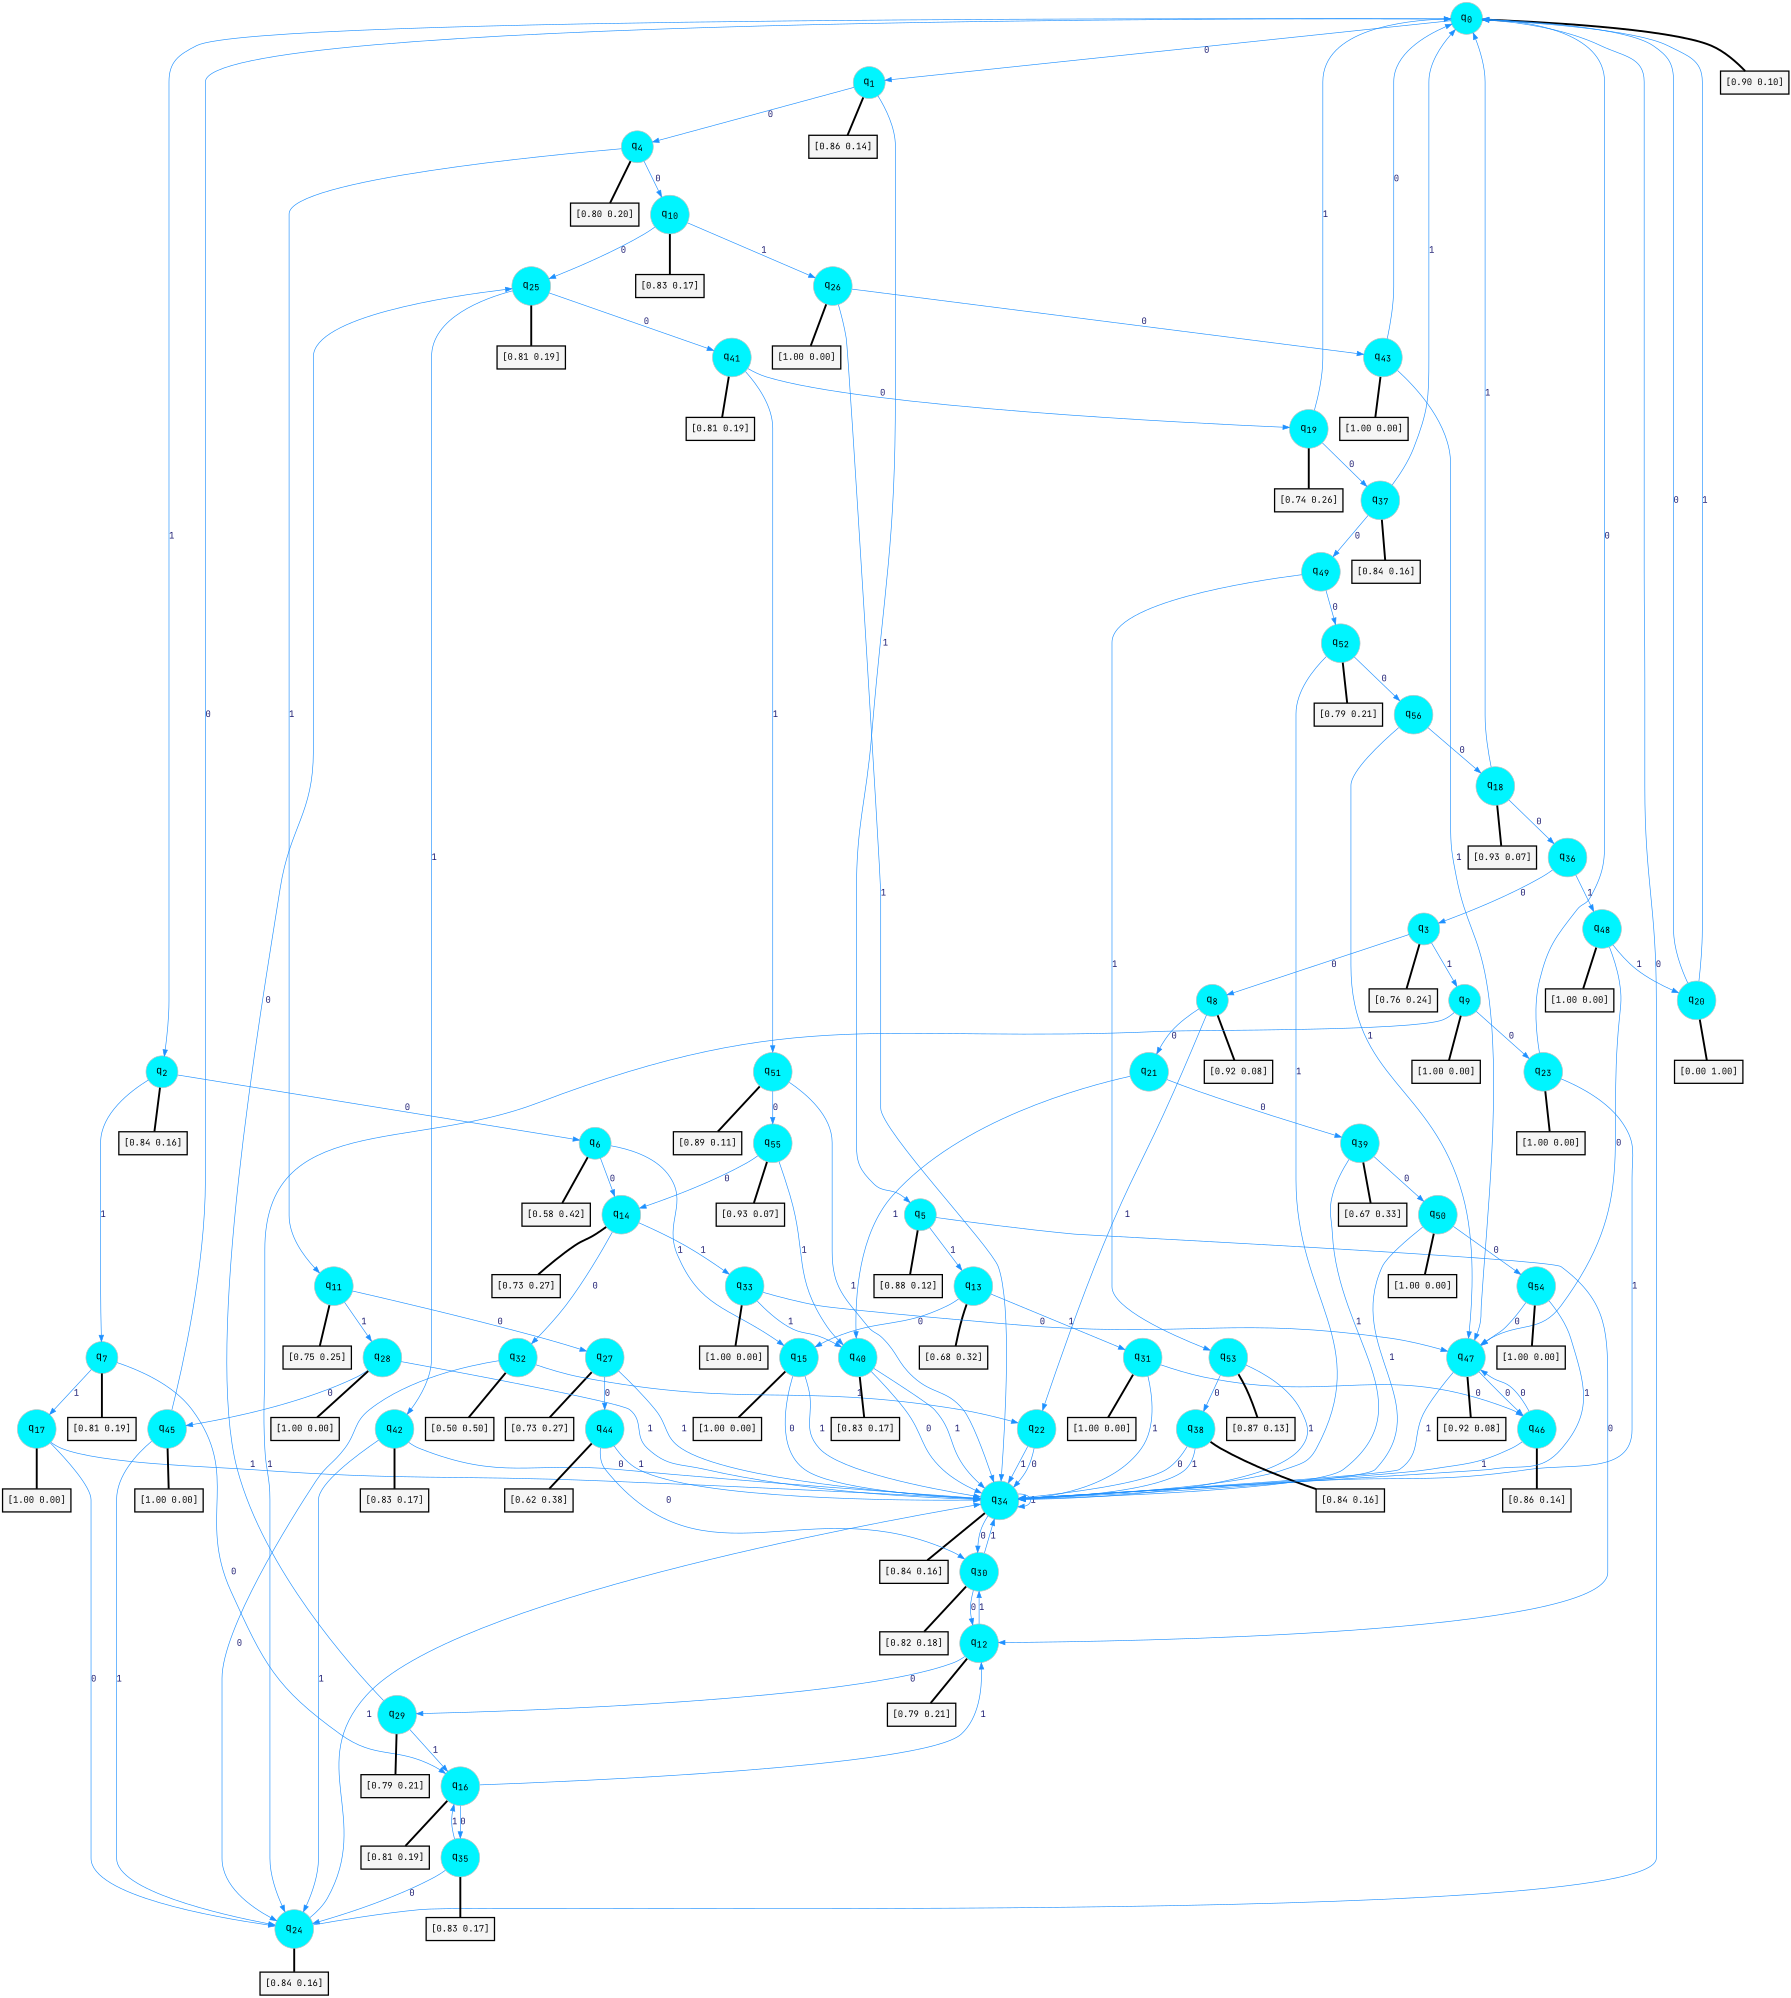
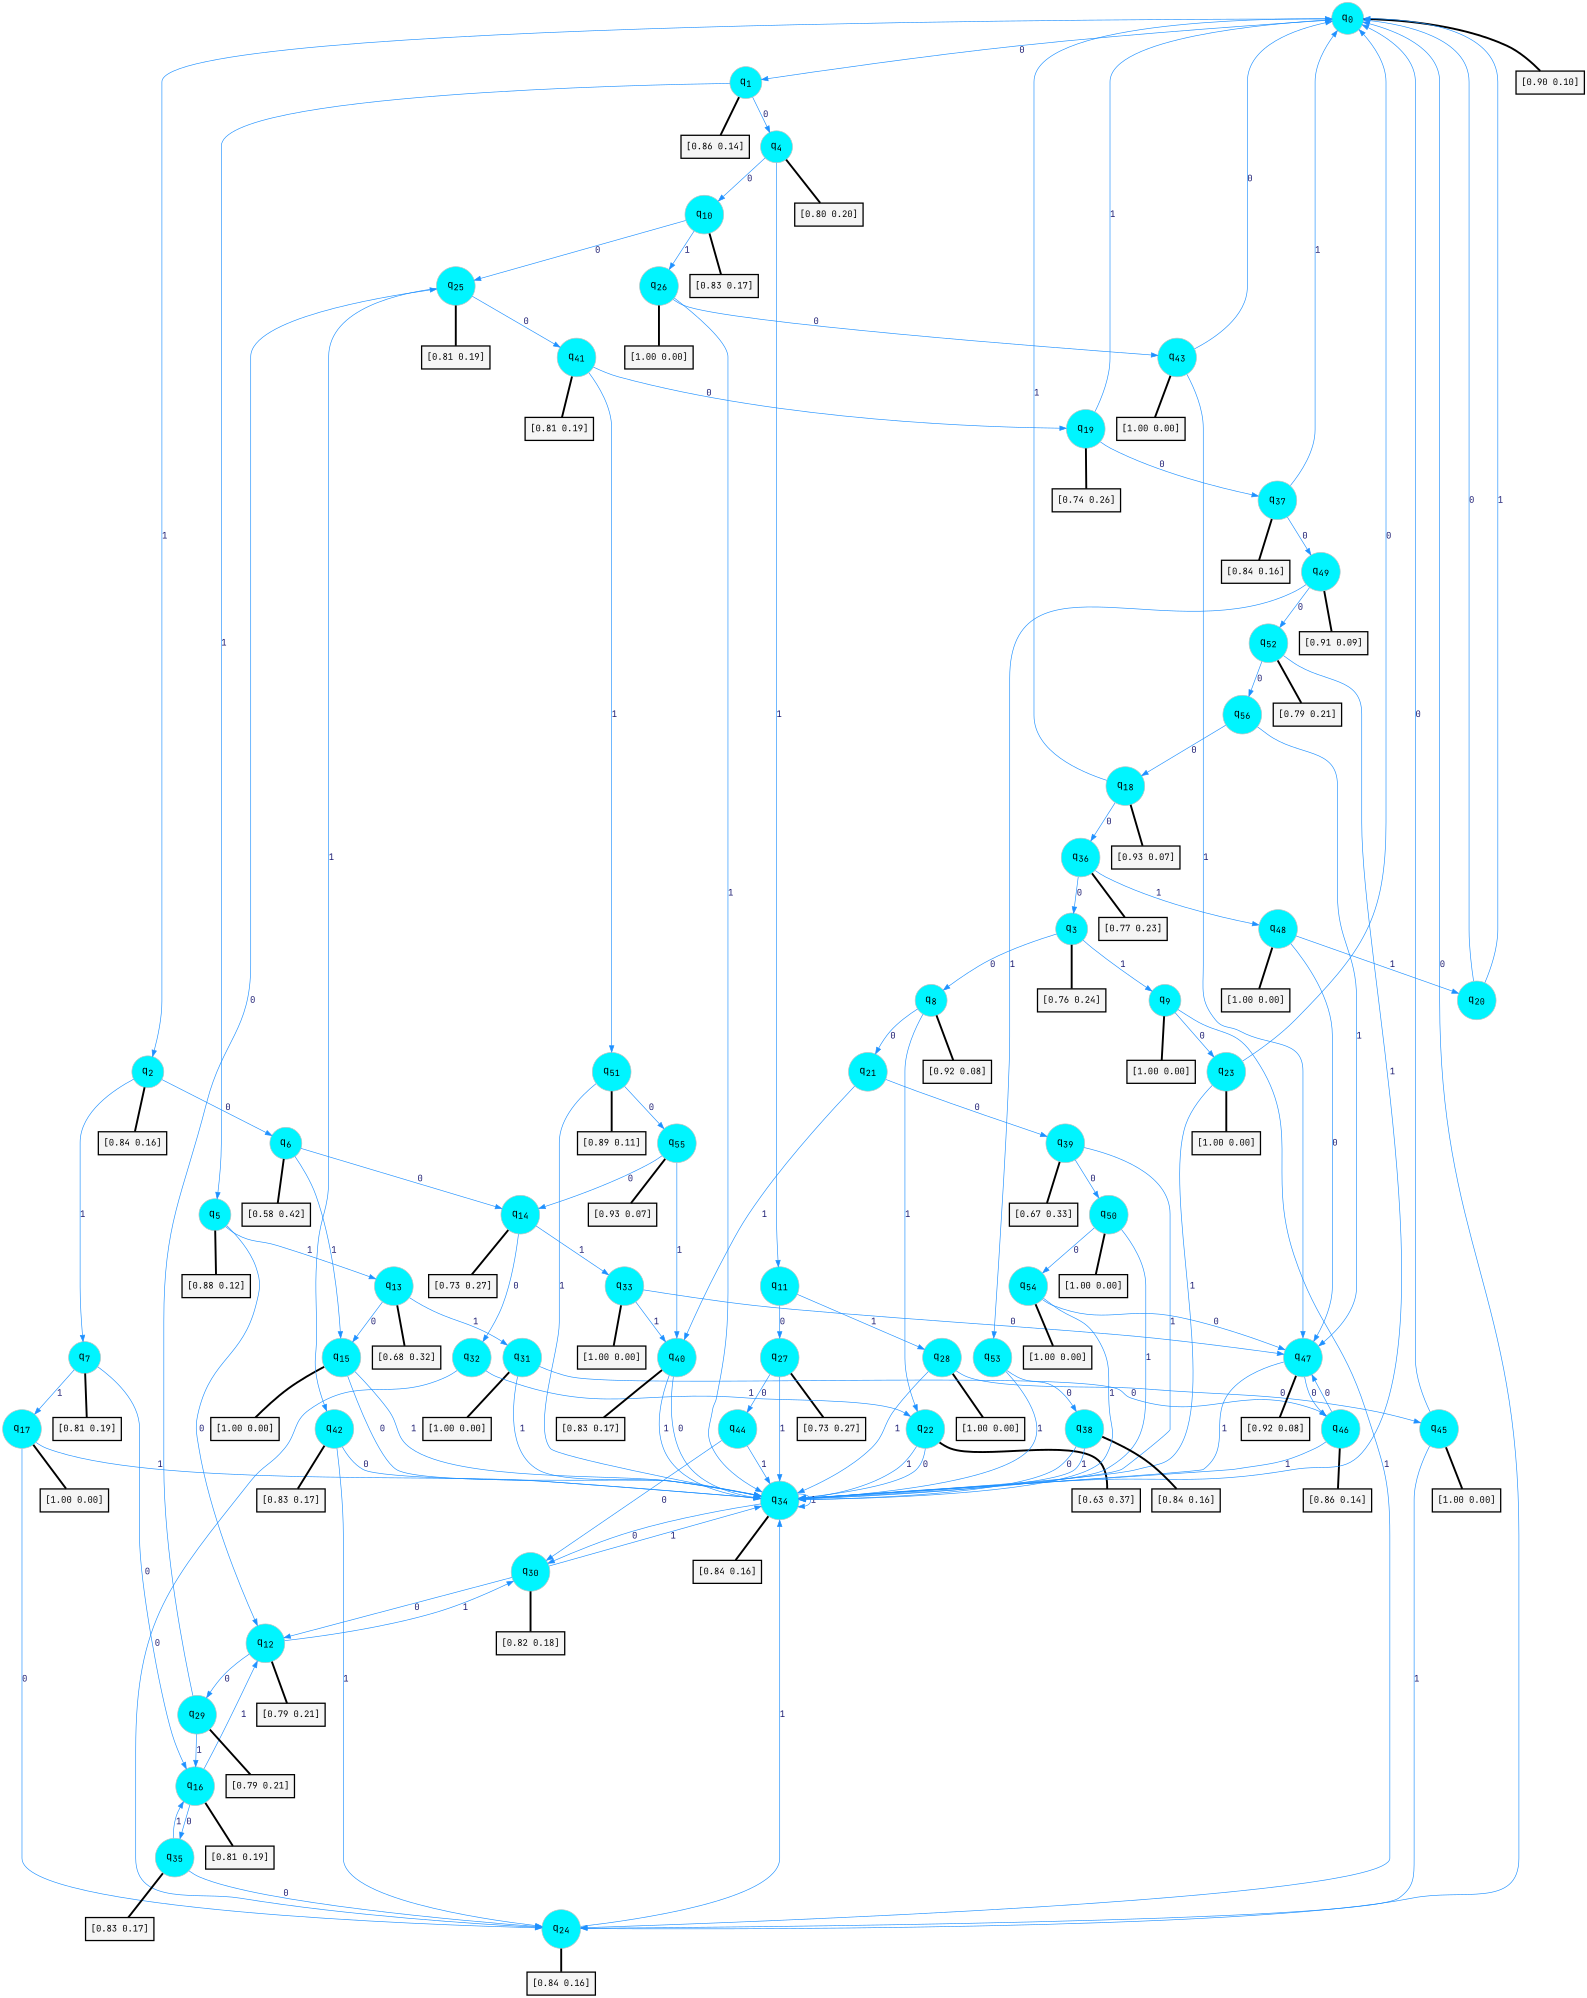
none -> (1334, 643)
none -> (1133, 929)
(1709, 1072) -> none
(317, 1358) -> none
(460, 1429) -> none
(1261, 1429) -> none
(539, 1500) -> none
none -> (1106, 1500)
